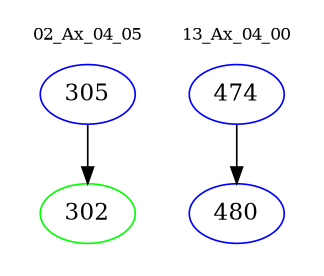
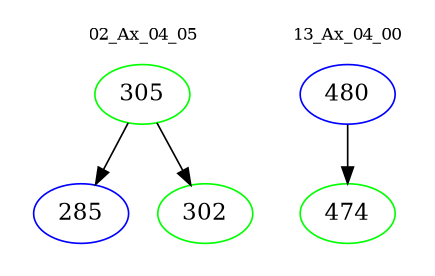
(88, 94) -> (142, 94)
(237, 94) -> (348, 214)
(237, 146) -> (348, 146)
none -> (81, 214)
